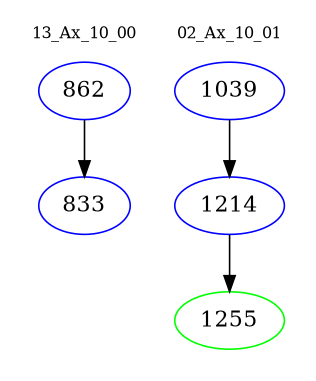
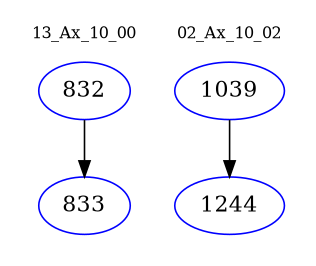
(230, 34) -> (230, 34)
(85, 91) -> (85, 91)
(230, 206) -> (230, 206)
(230, 320) -> none
